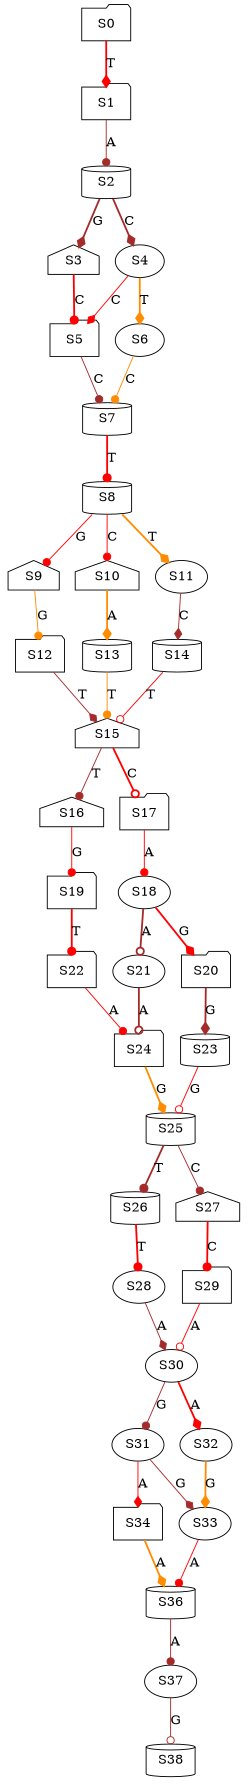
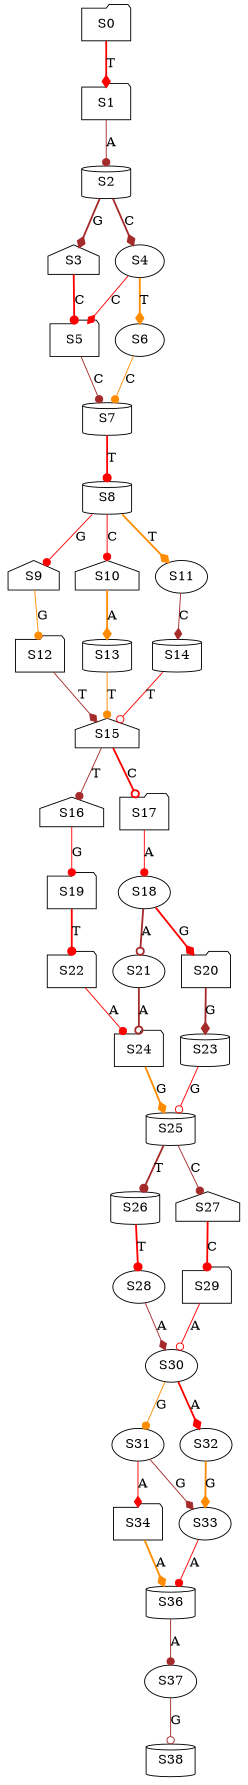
(156, 1402) -> (156, 1402)
